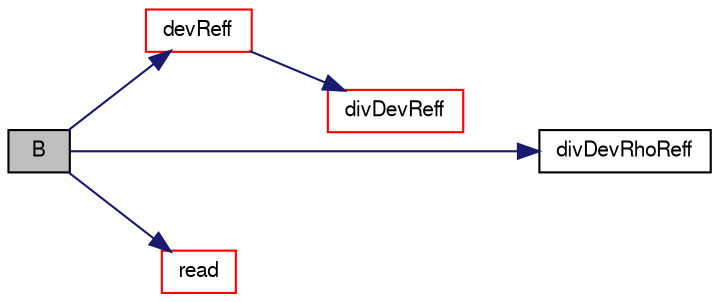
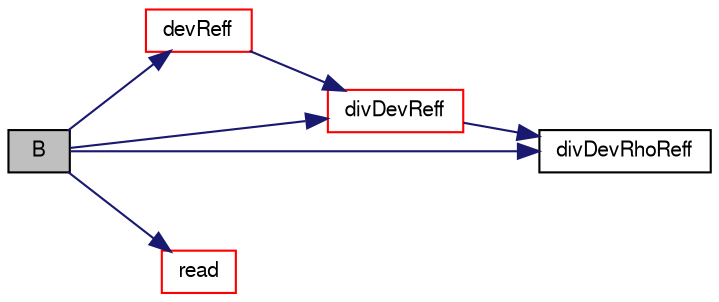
none -> (491, 128)
none -> (188, 135)
